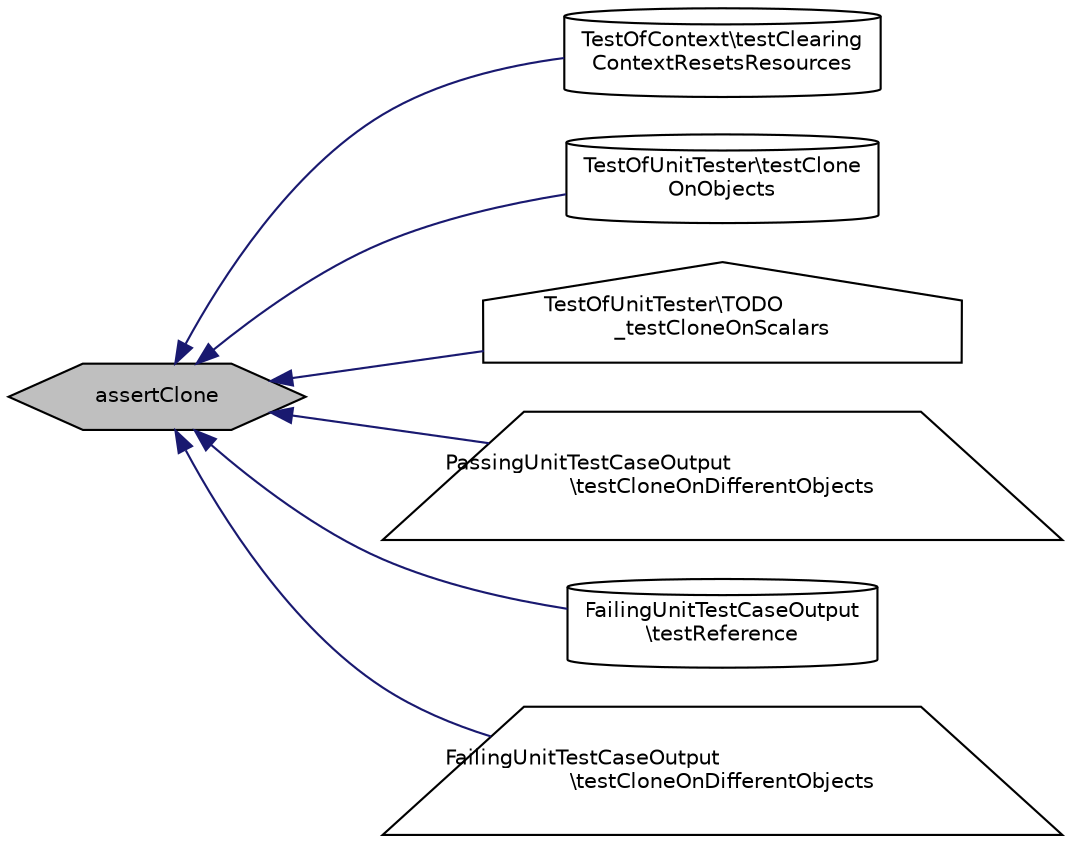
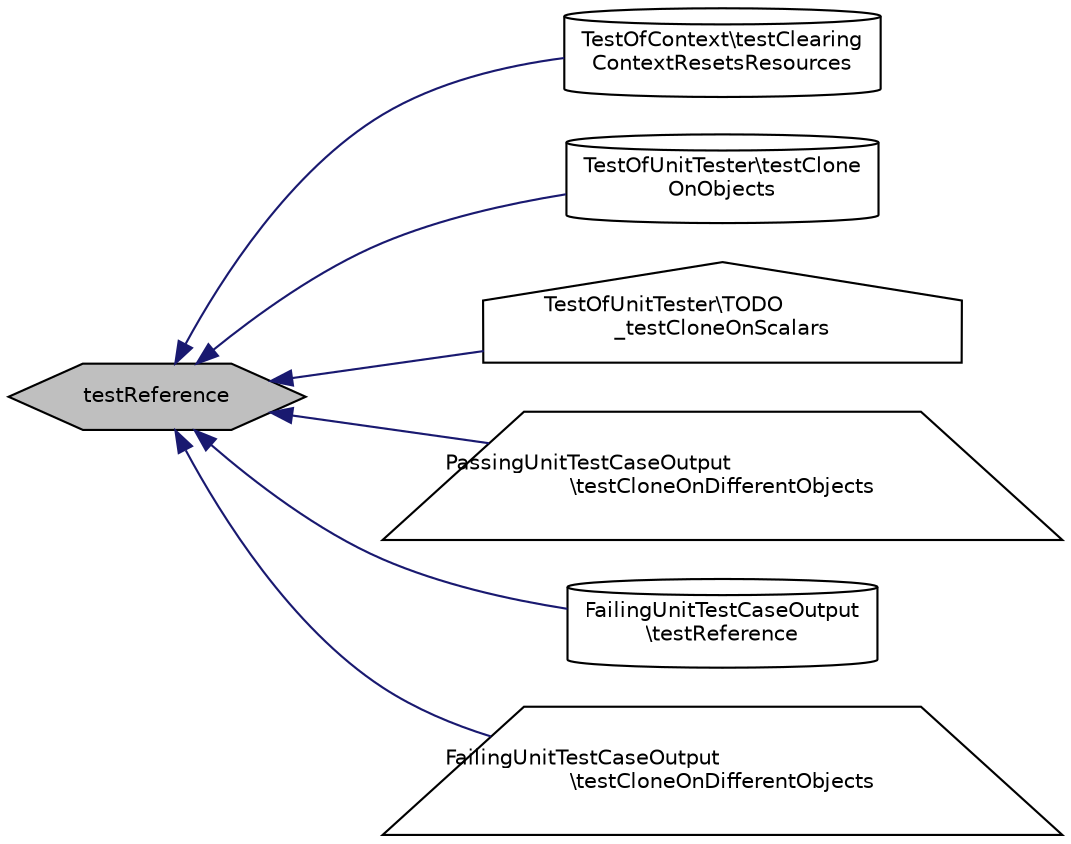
(157, 397) -> (157, 397)
